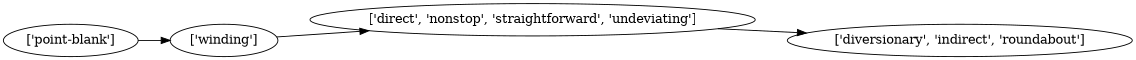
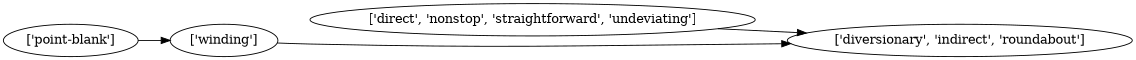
(318, 34) -> (529, 46)
